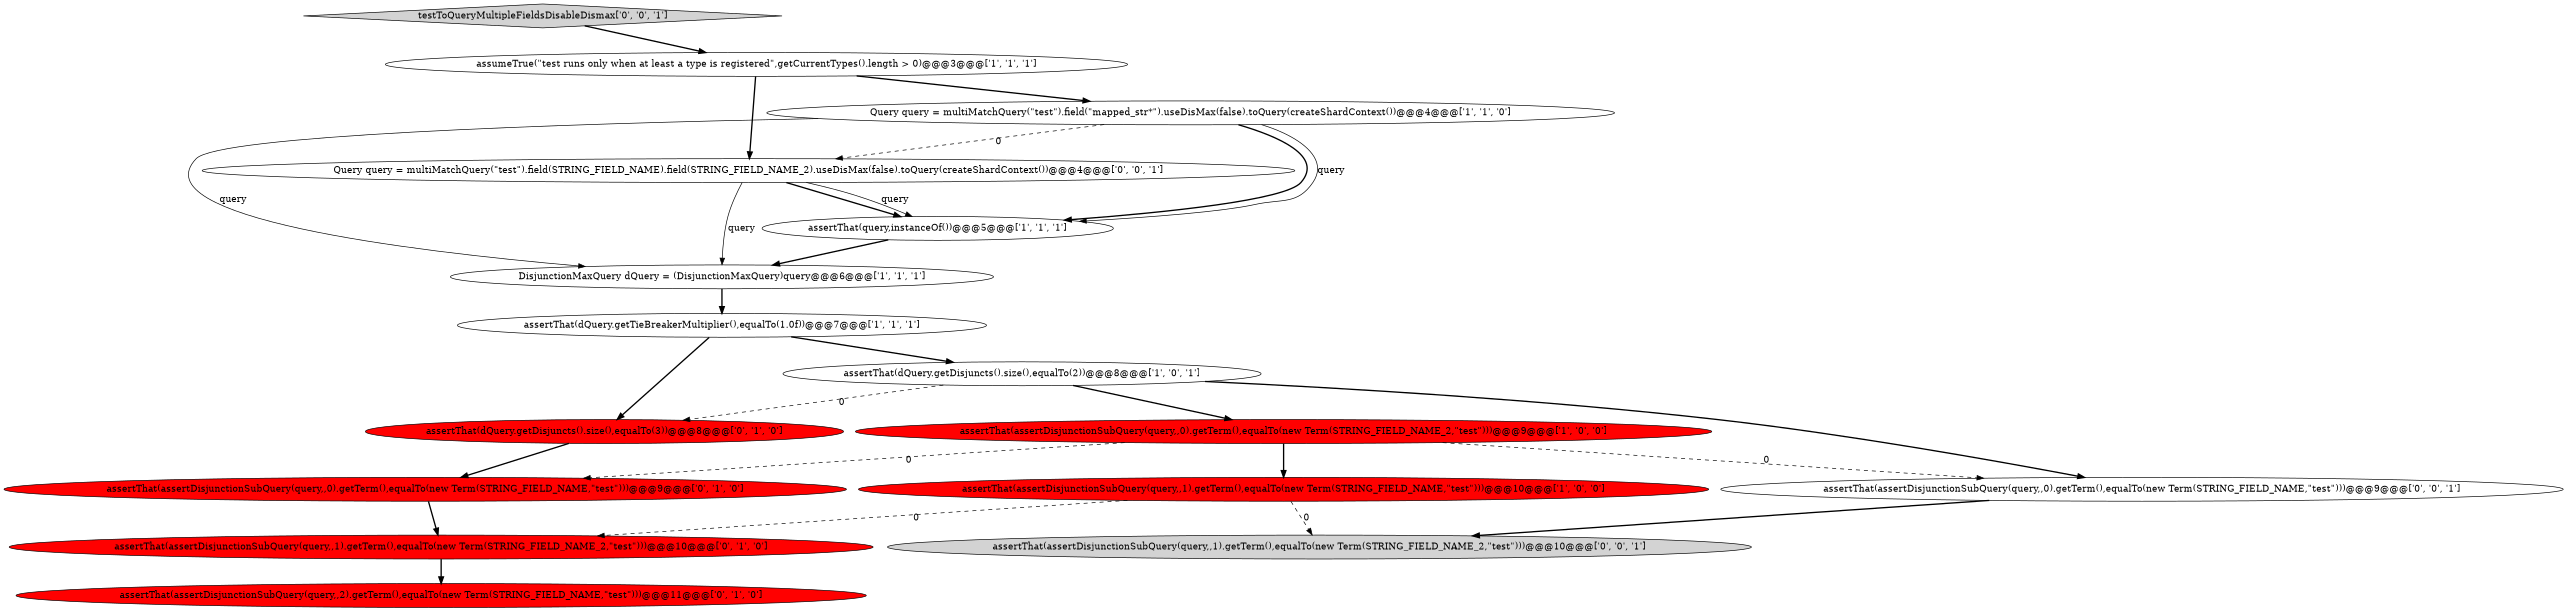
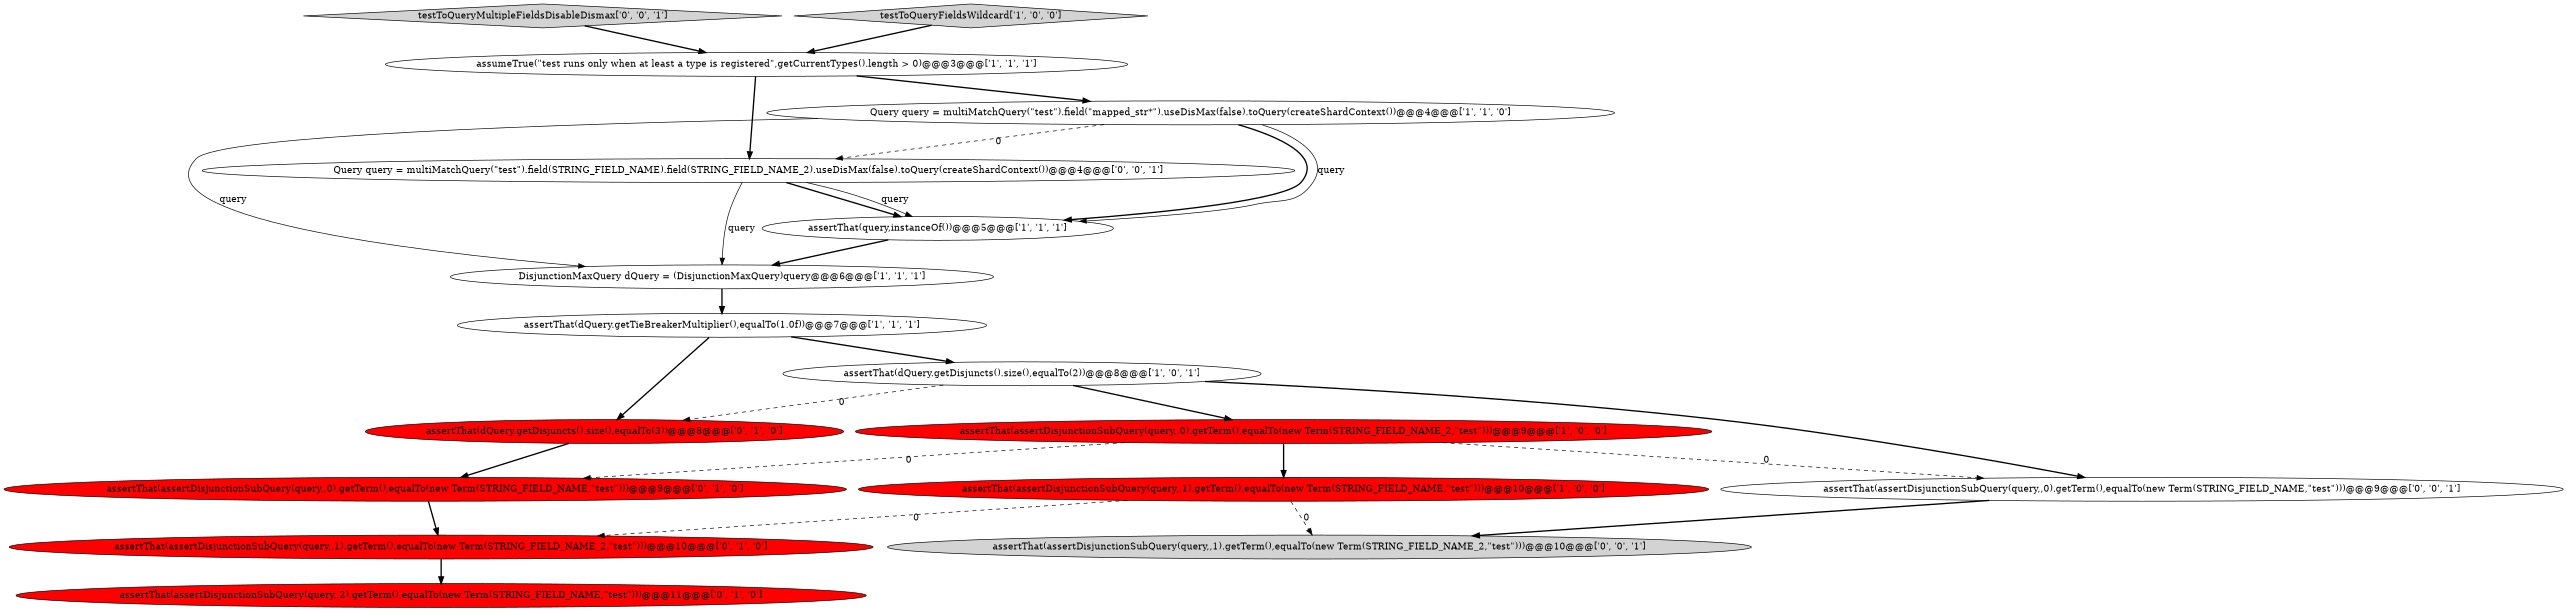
none -> (971, 16)
